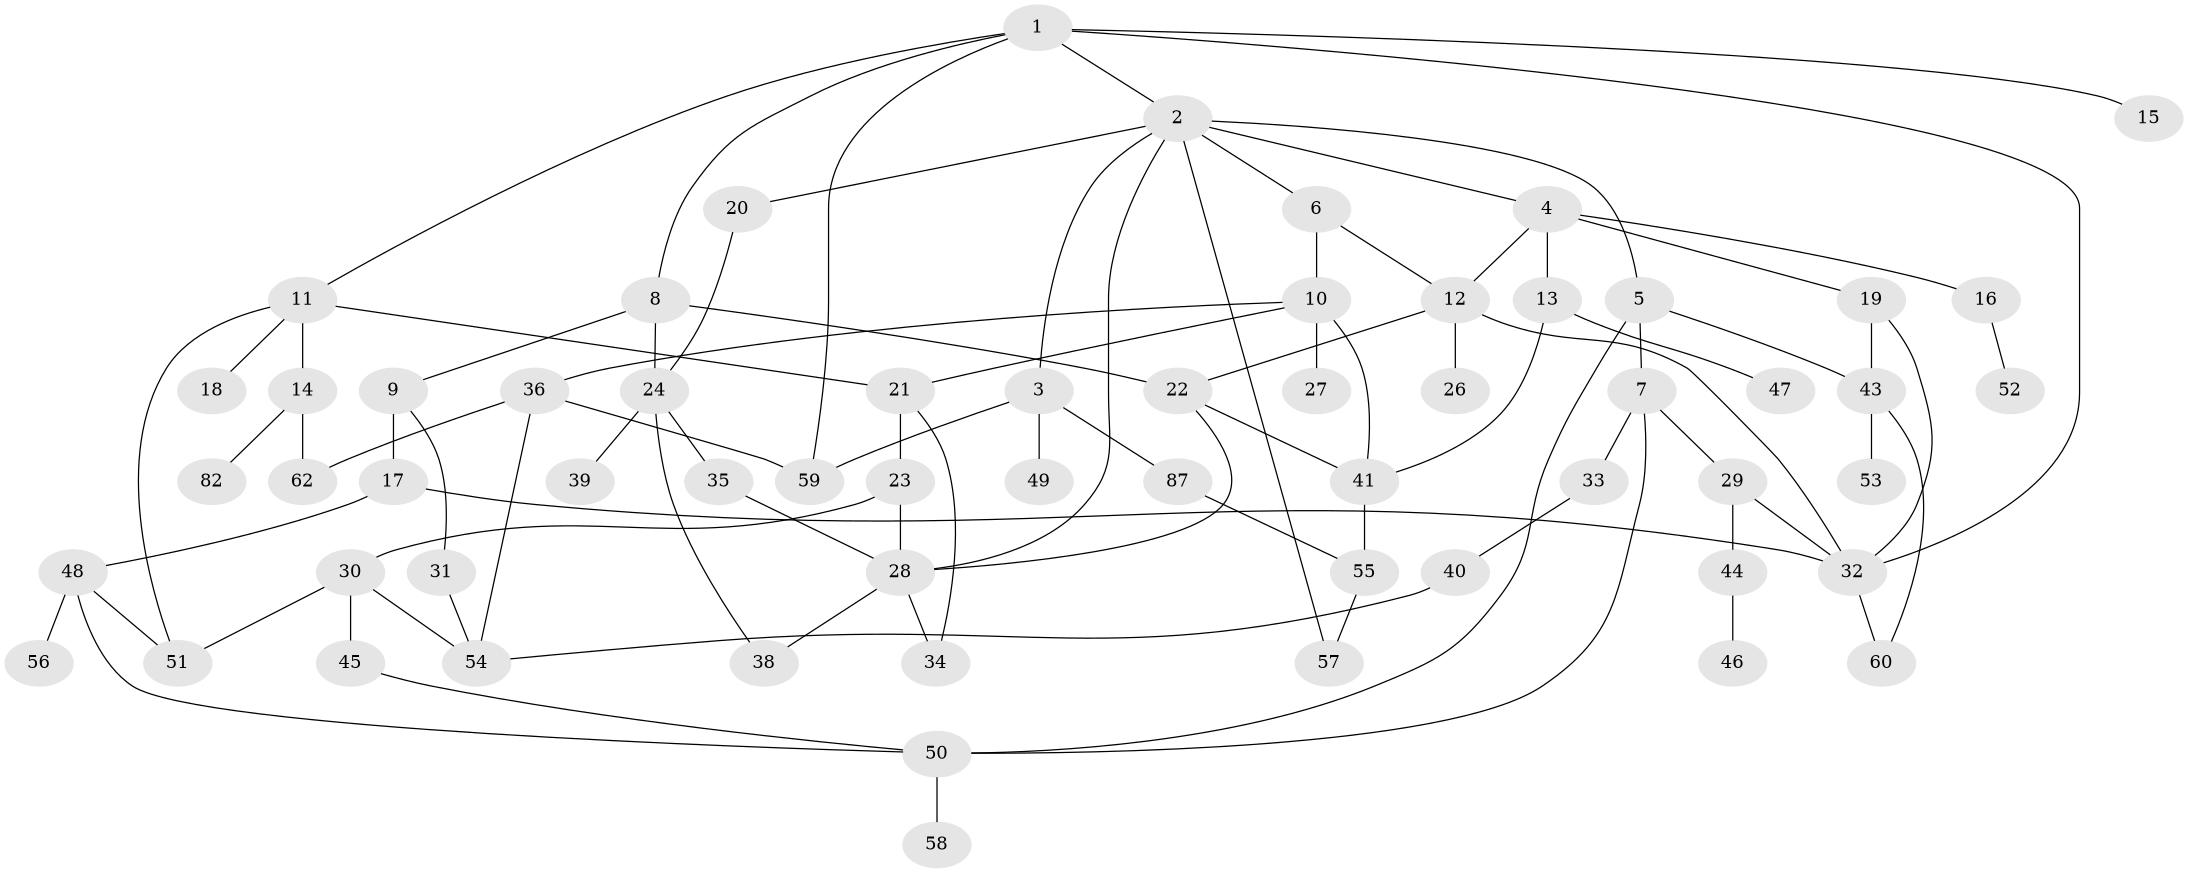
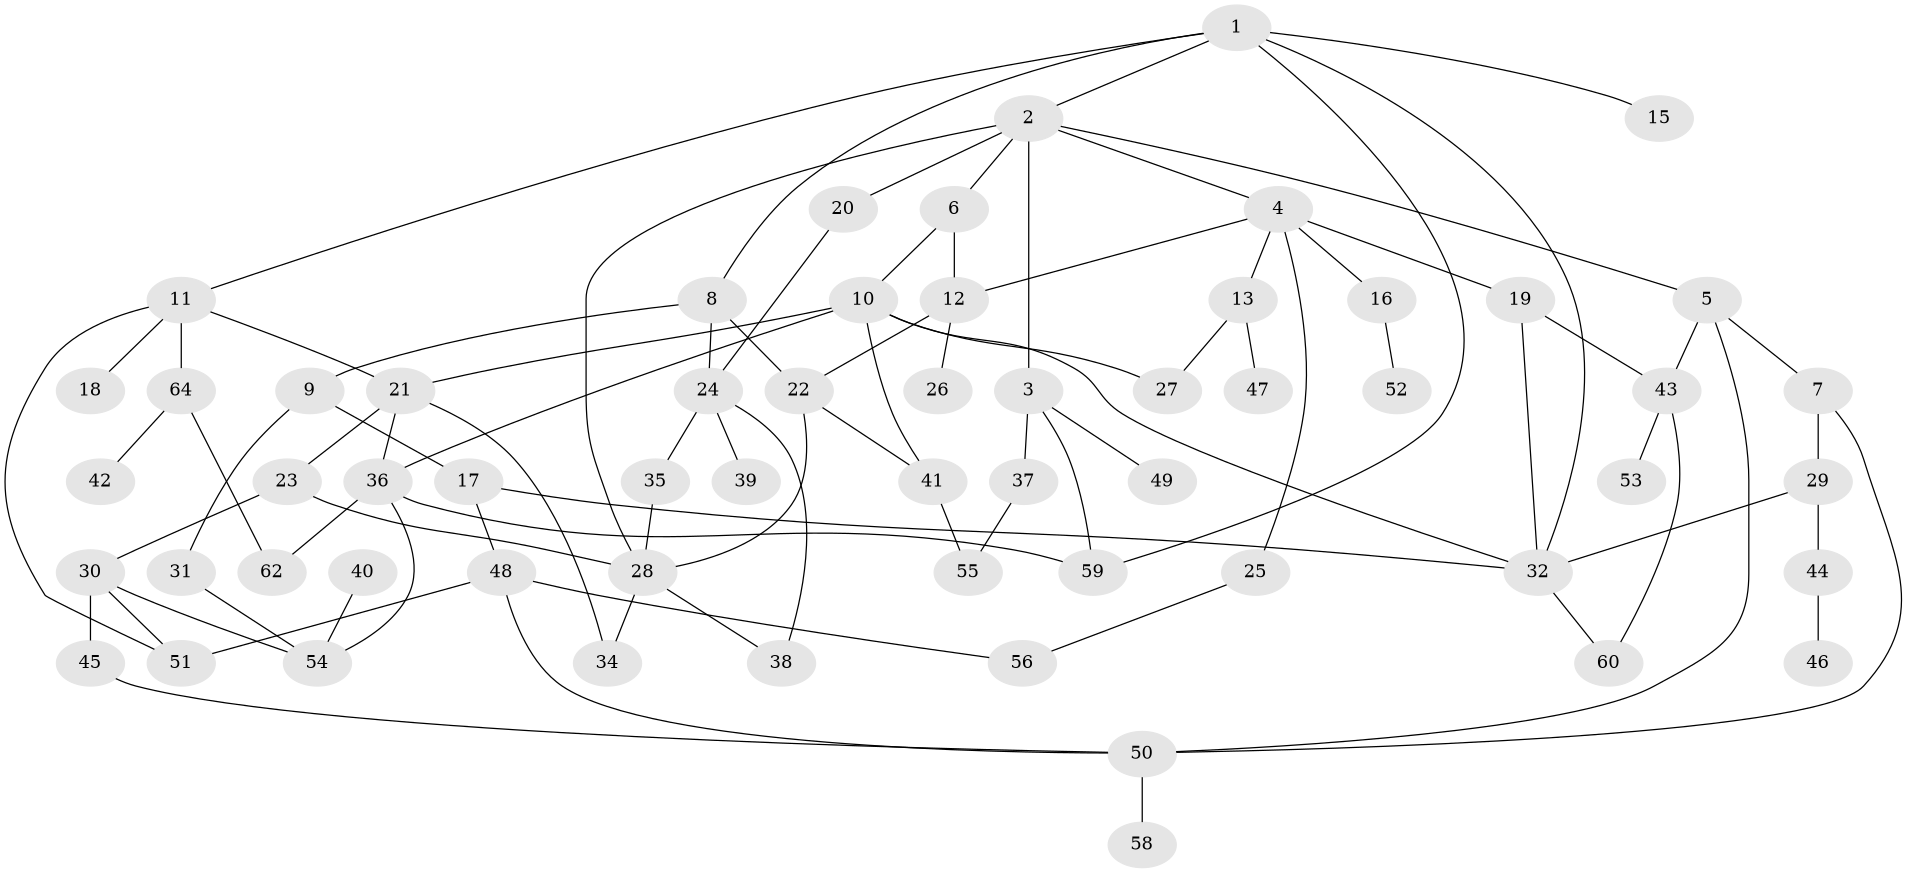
(1697, 377) -> (1192, 448)
(303, 391) -> (181, 391)
(1494, 420) -> (1205, 346)
none -> (391, 428)
(212, 482) -> (101, 482)
(1178, 482) -> (1024, 482)
(1594, 482) -> none
none -> (1256, 573)
(1329, 663) -> none
